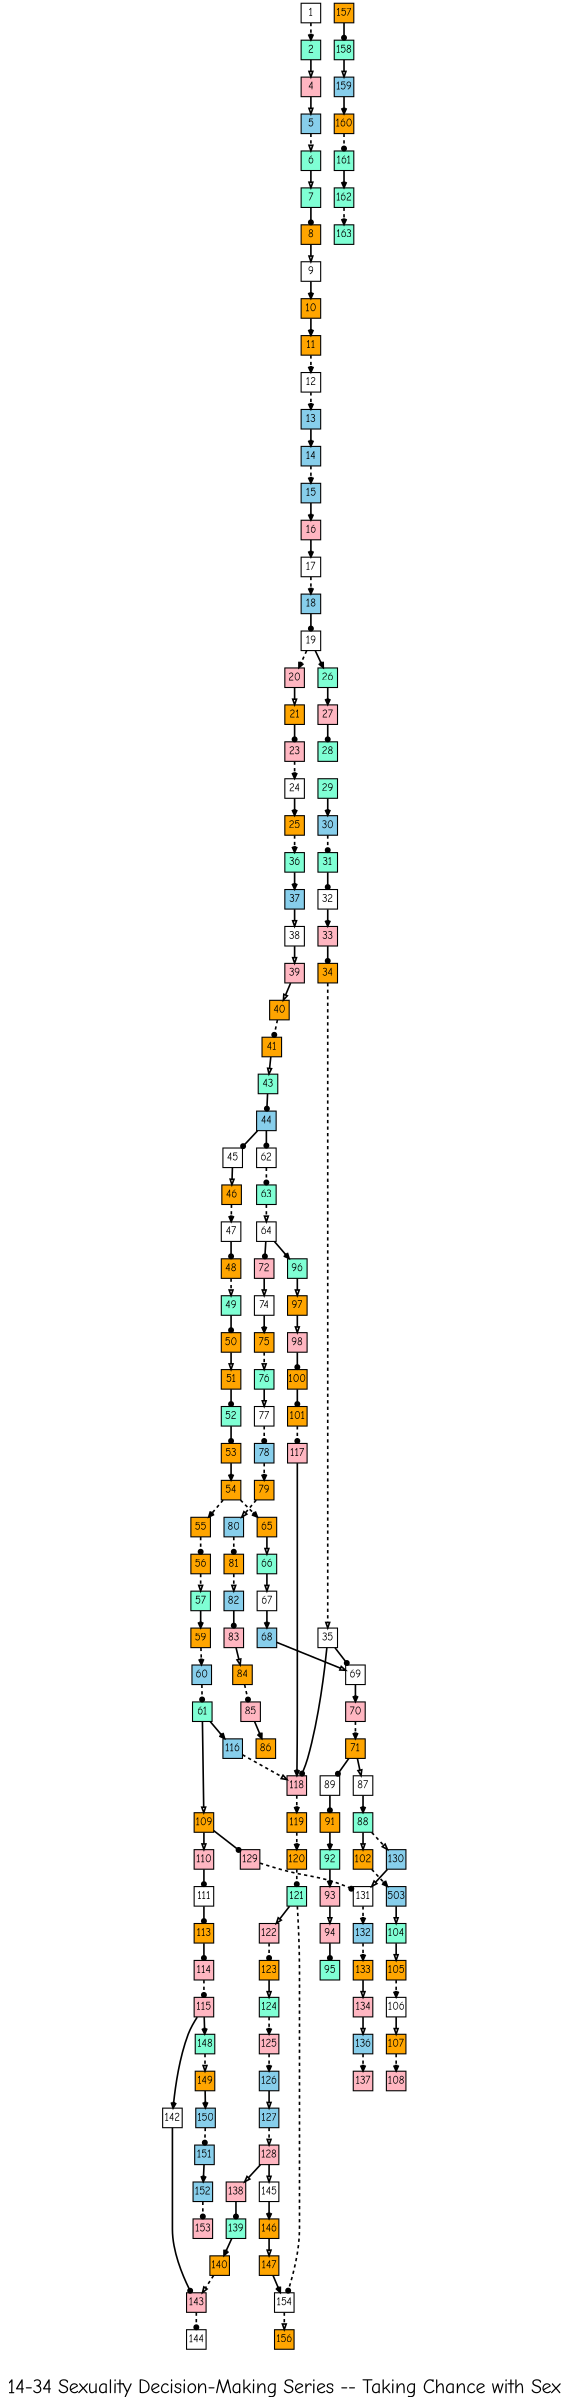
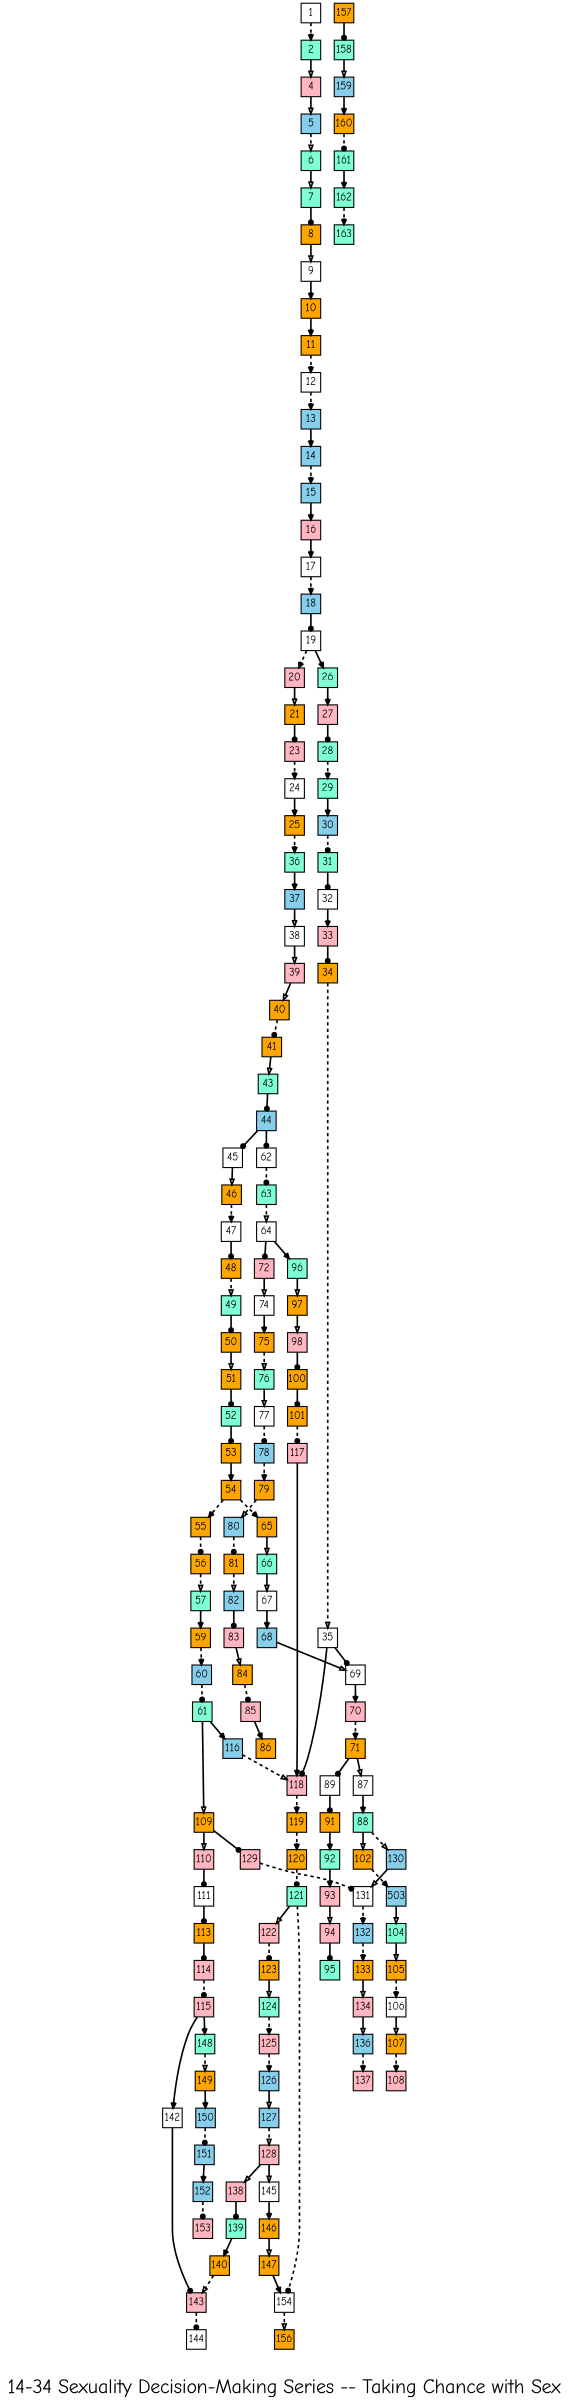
none -> (328, 767)
